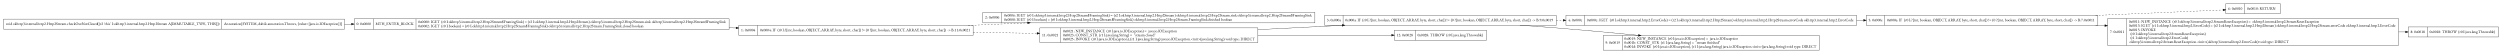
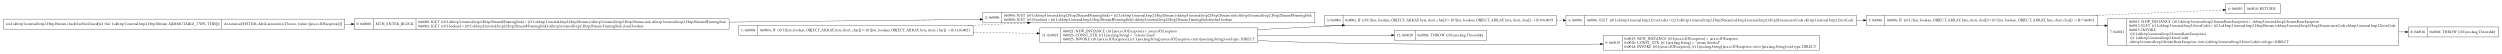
(733, 28) -> (855, 21)
(1579, 30) -> (1429, 44)
